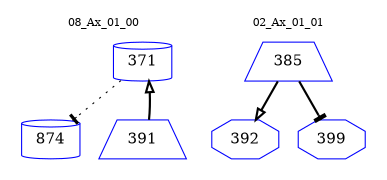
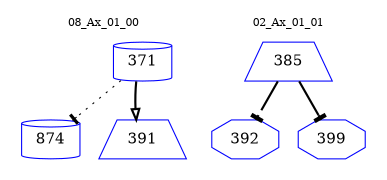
(270, 96) -> (270, 96)
(150, 106) -> (135, 95)
